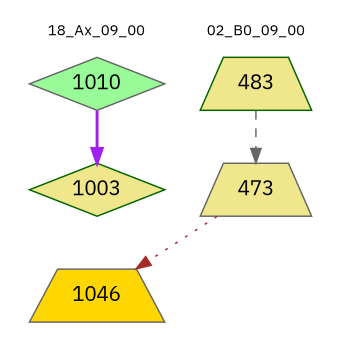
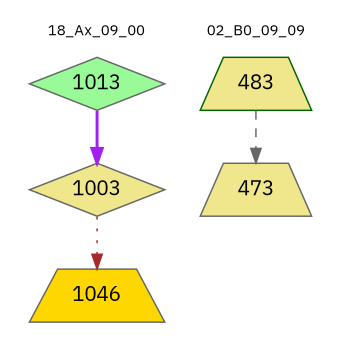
(256, 32) -> (256, 32)
(97, 84) -> (97, 84)
(97, 190) -> (97, 190)
(168, 249) -> (97, 235)
